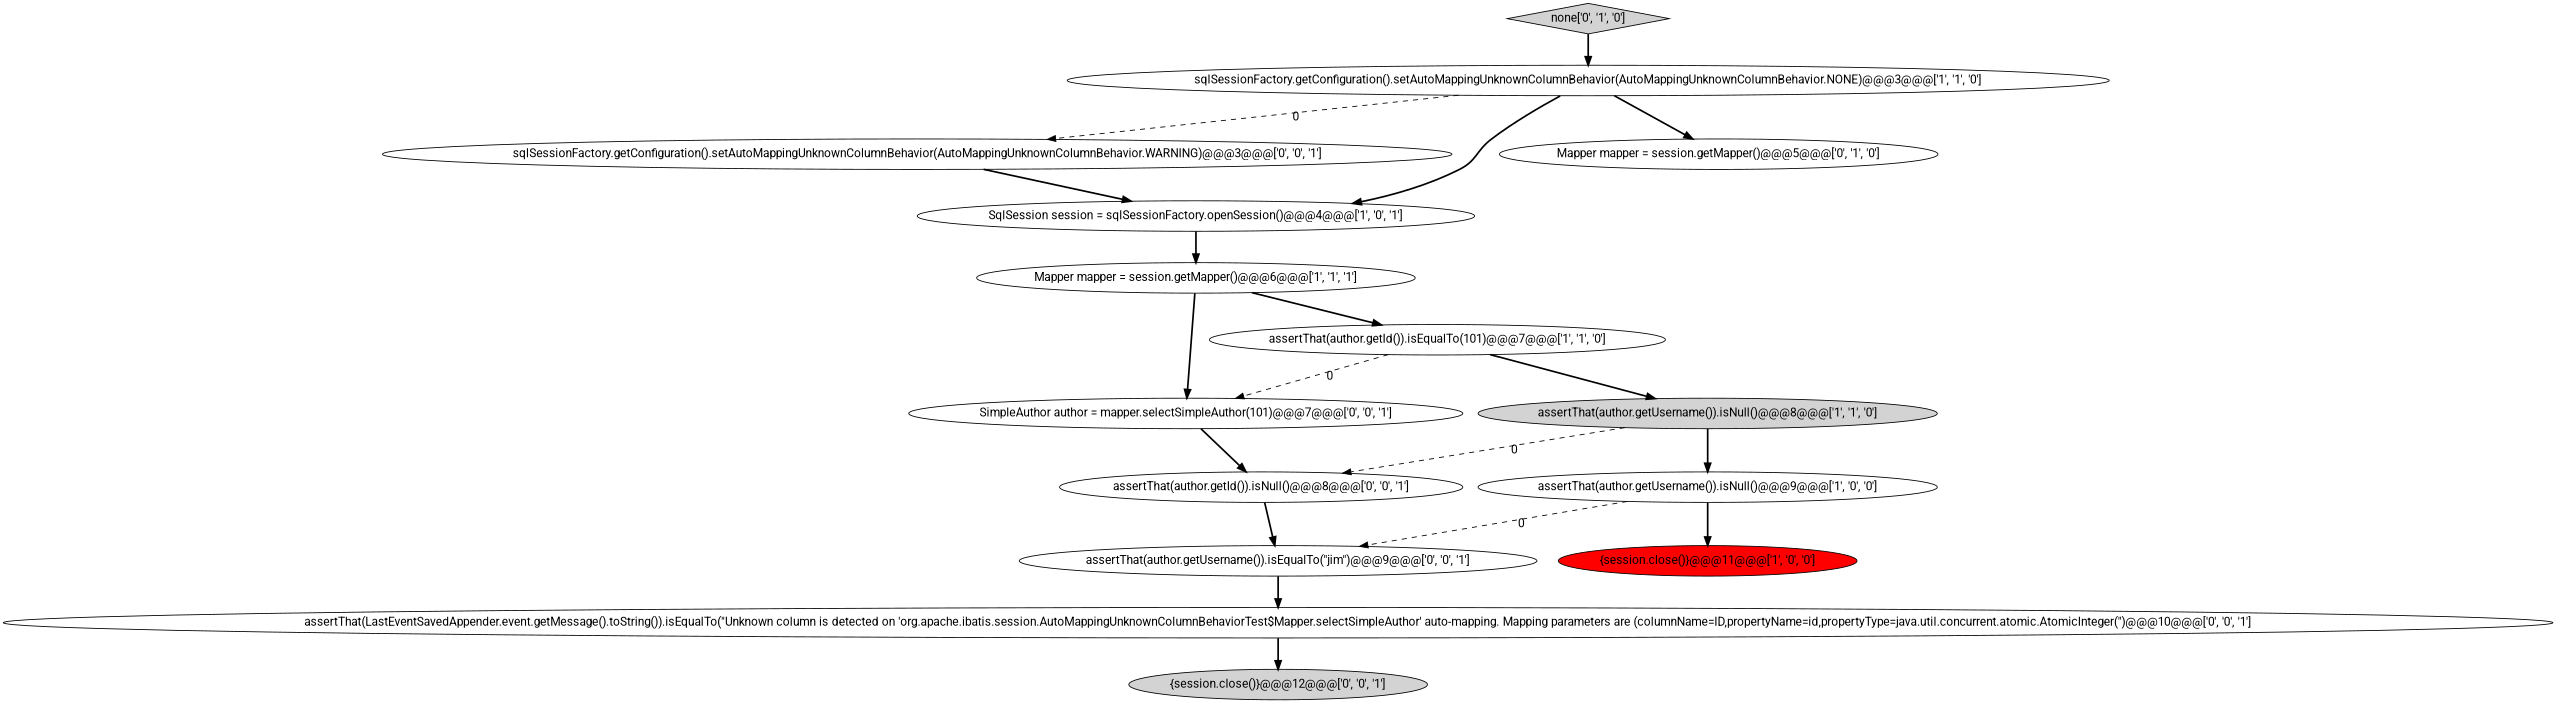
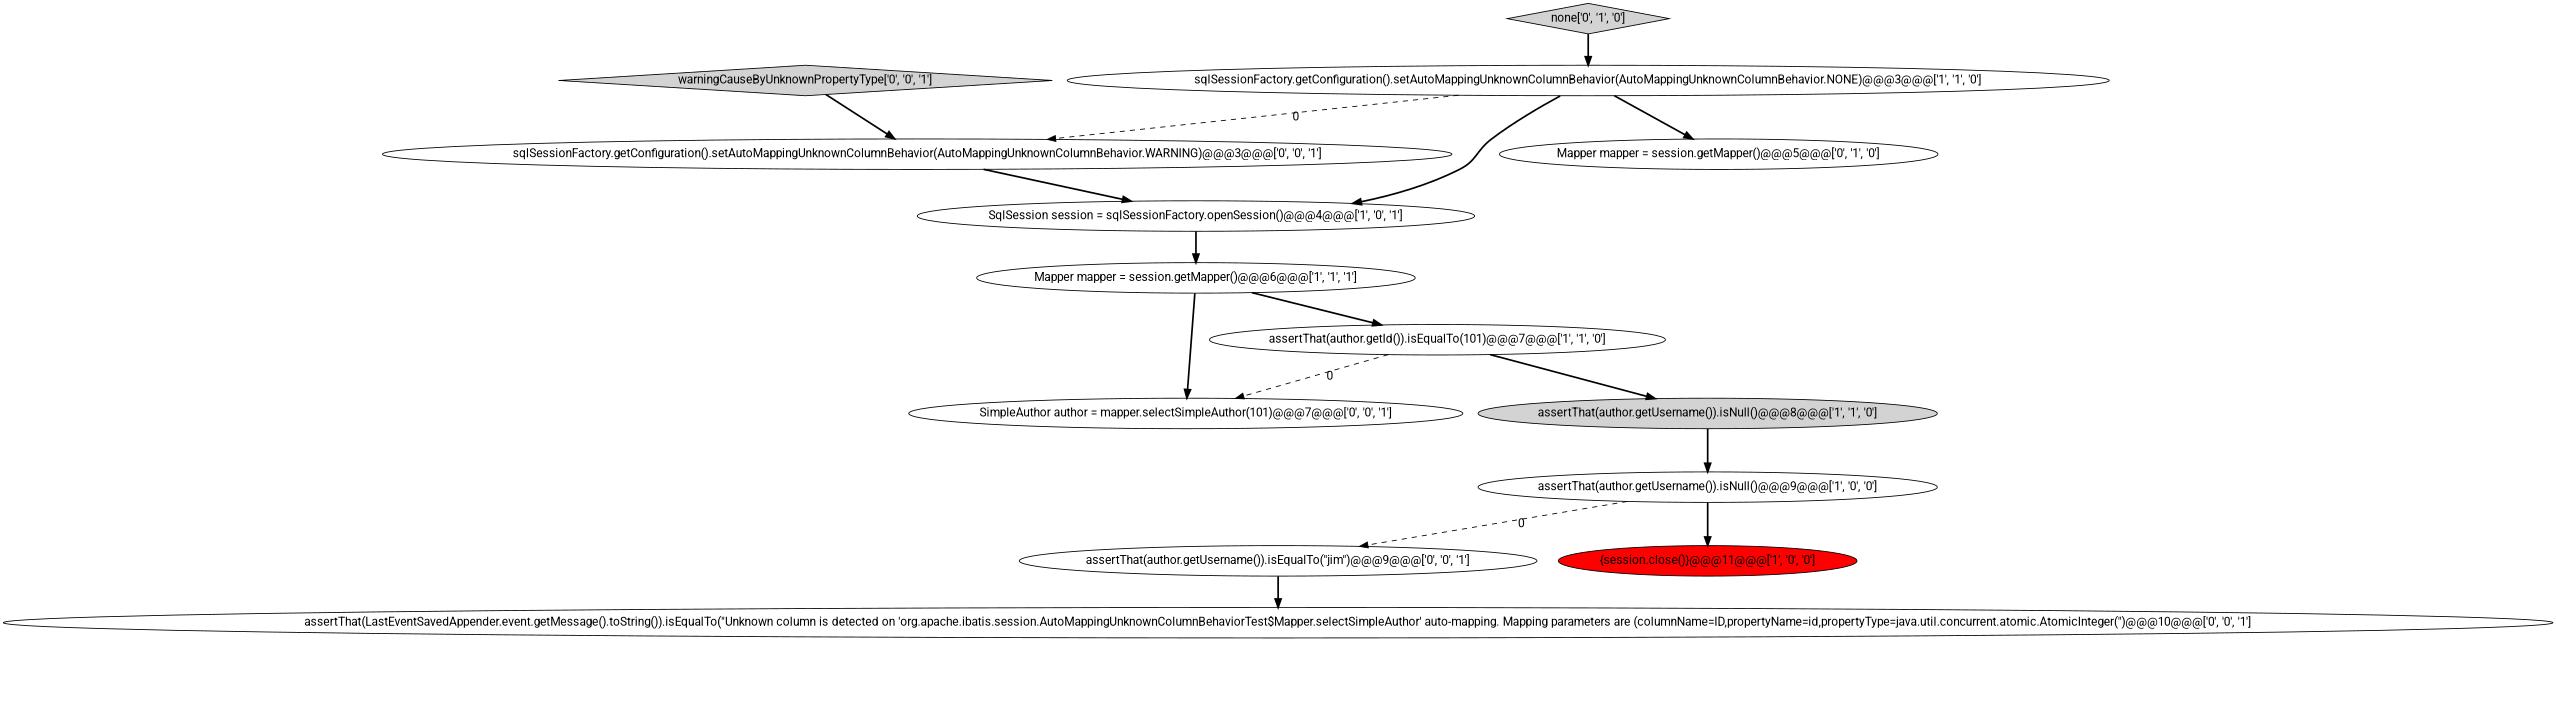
none -> (805, 80)
(1261, 487) -> none
(1278, 685) -> none
